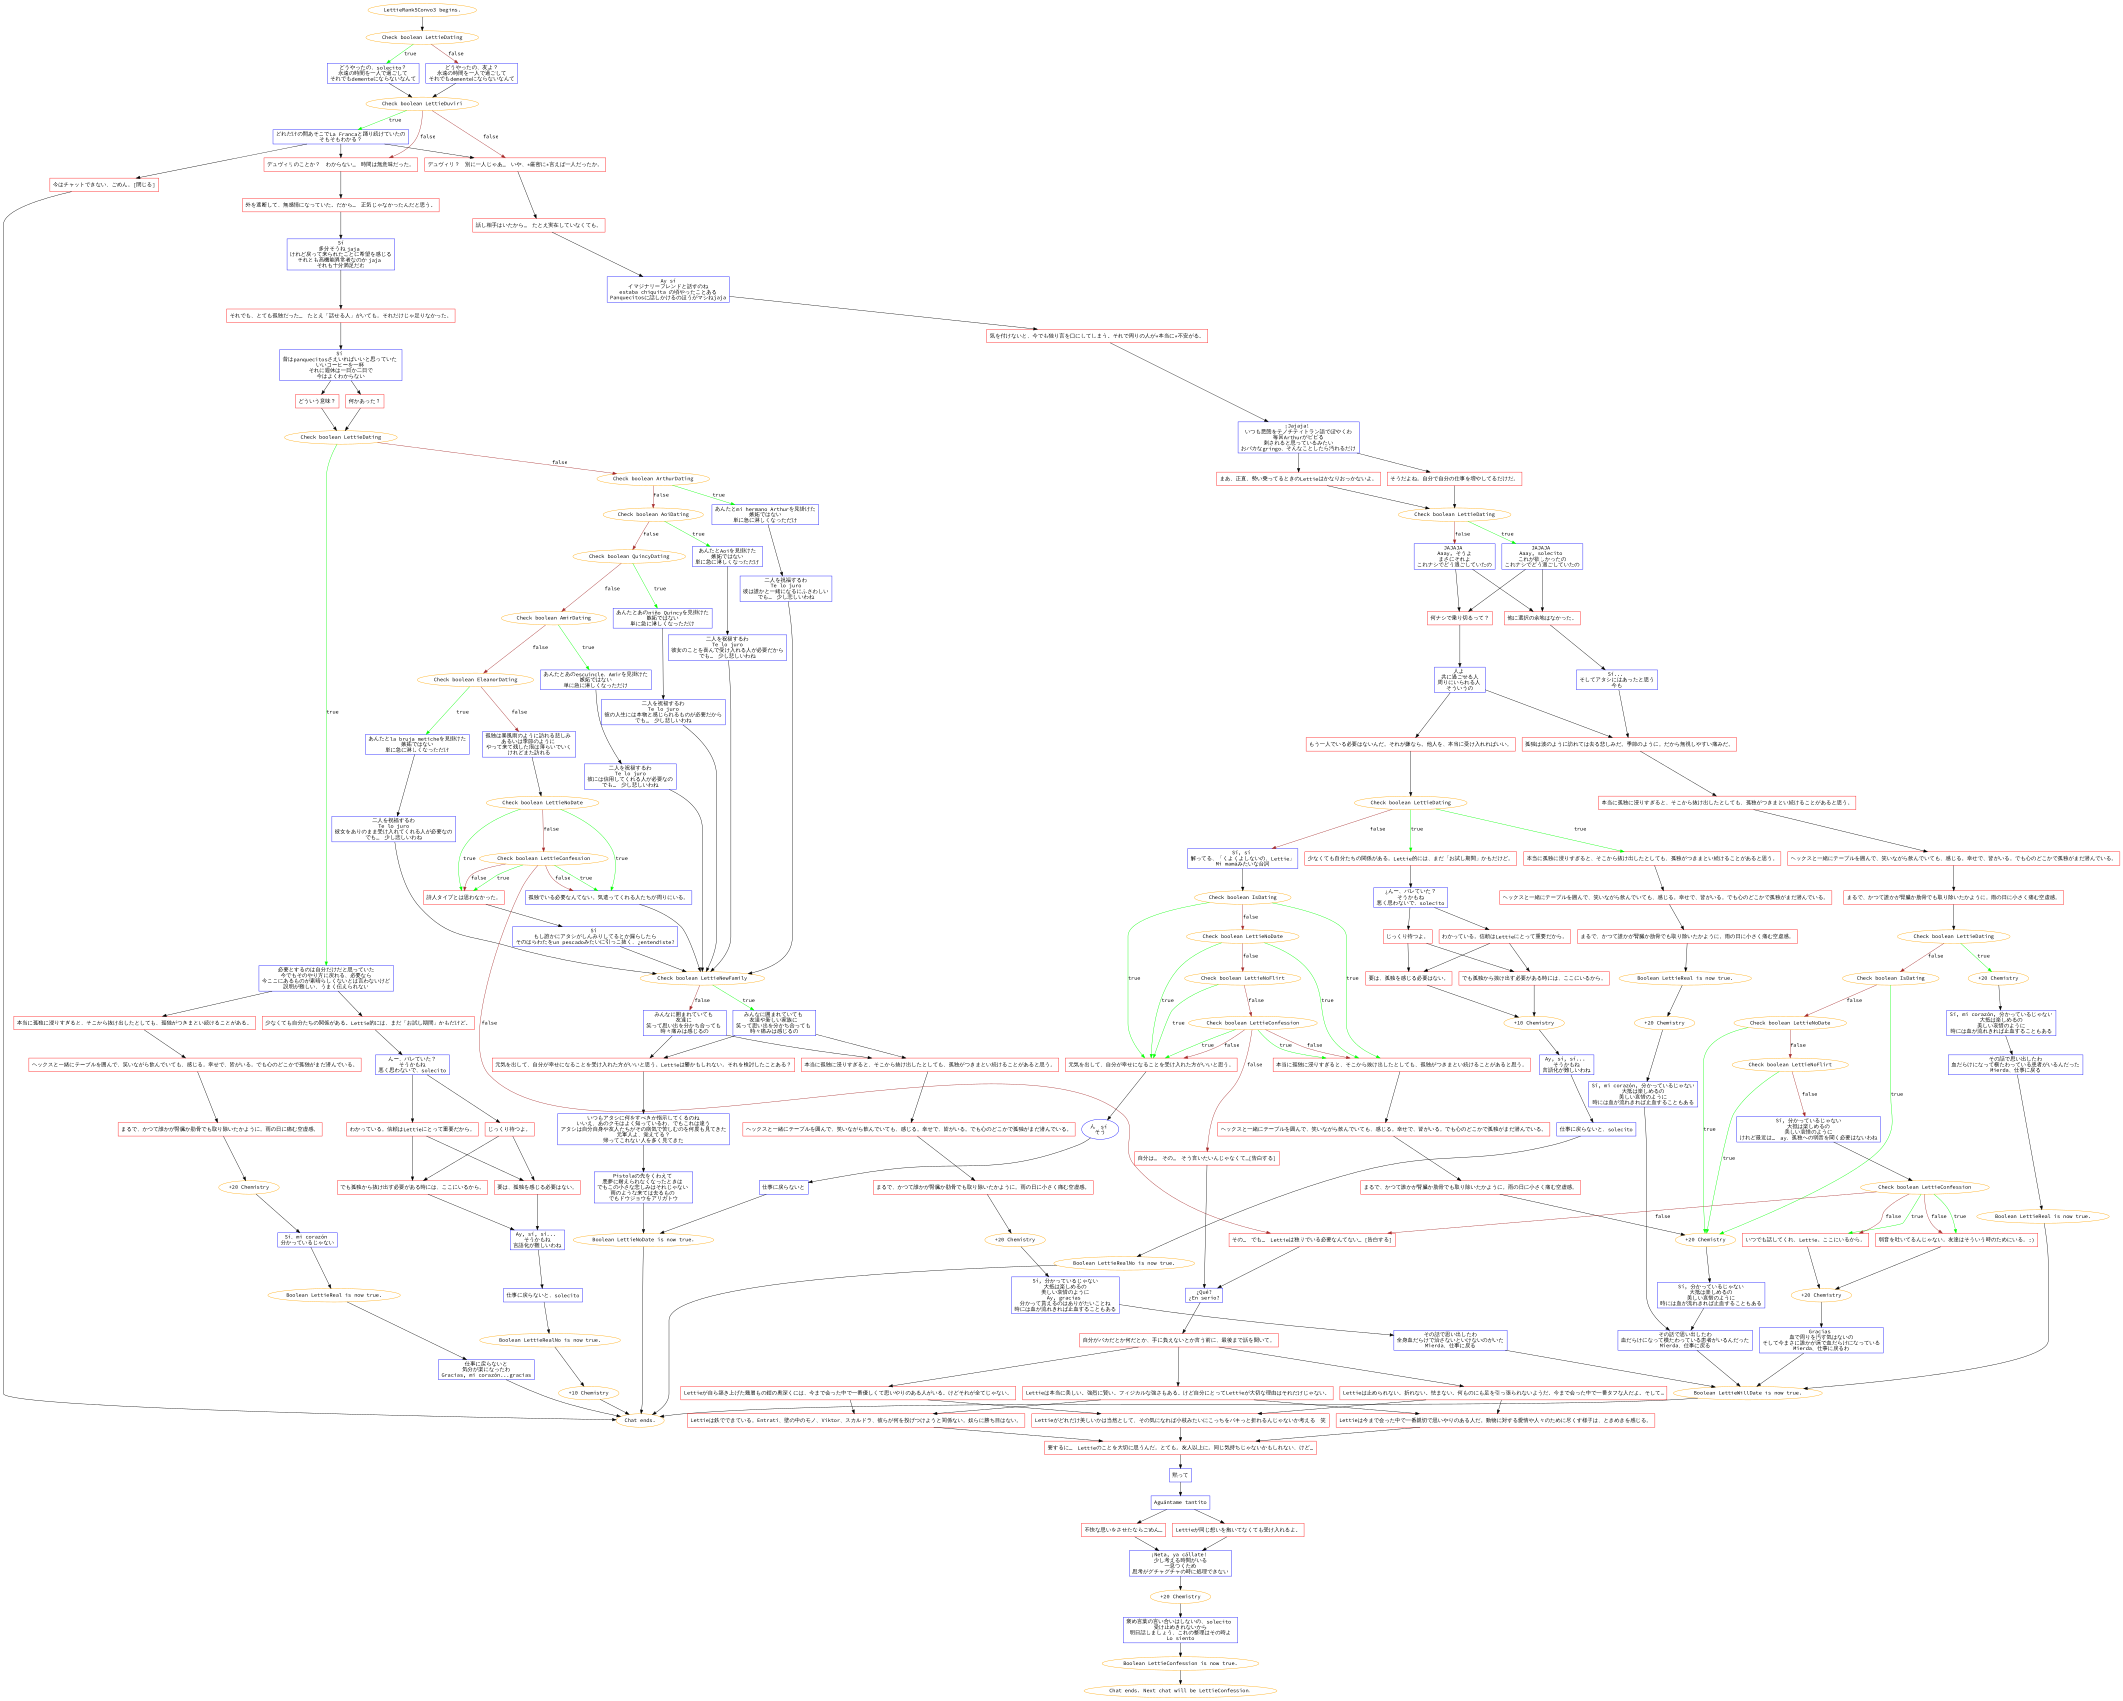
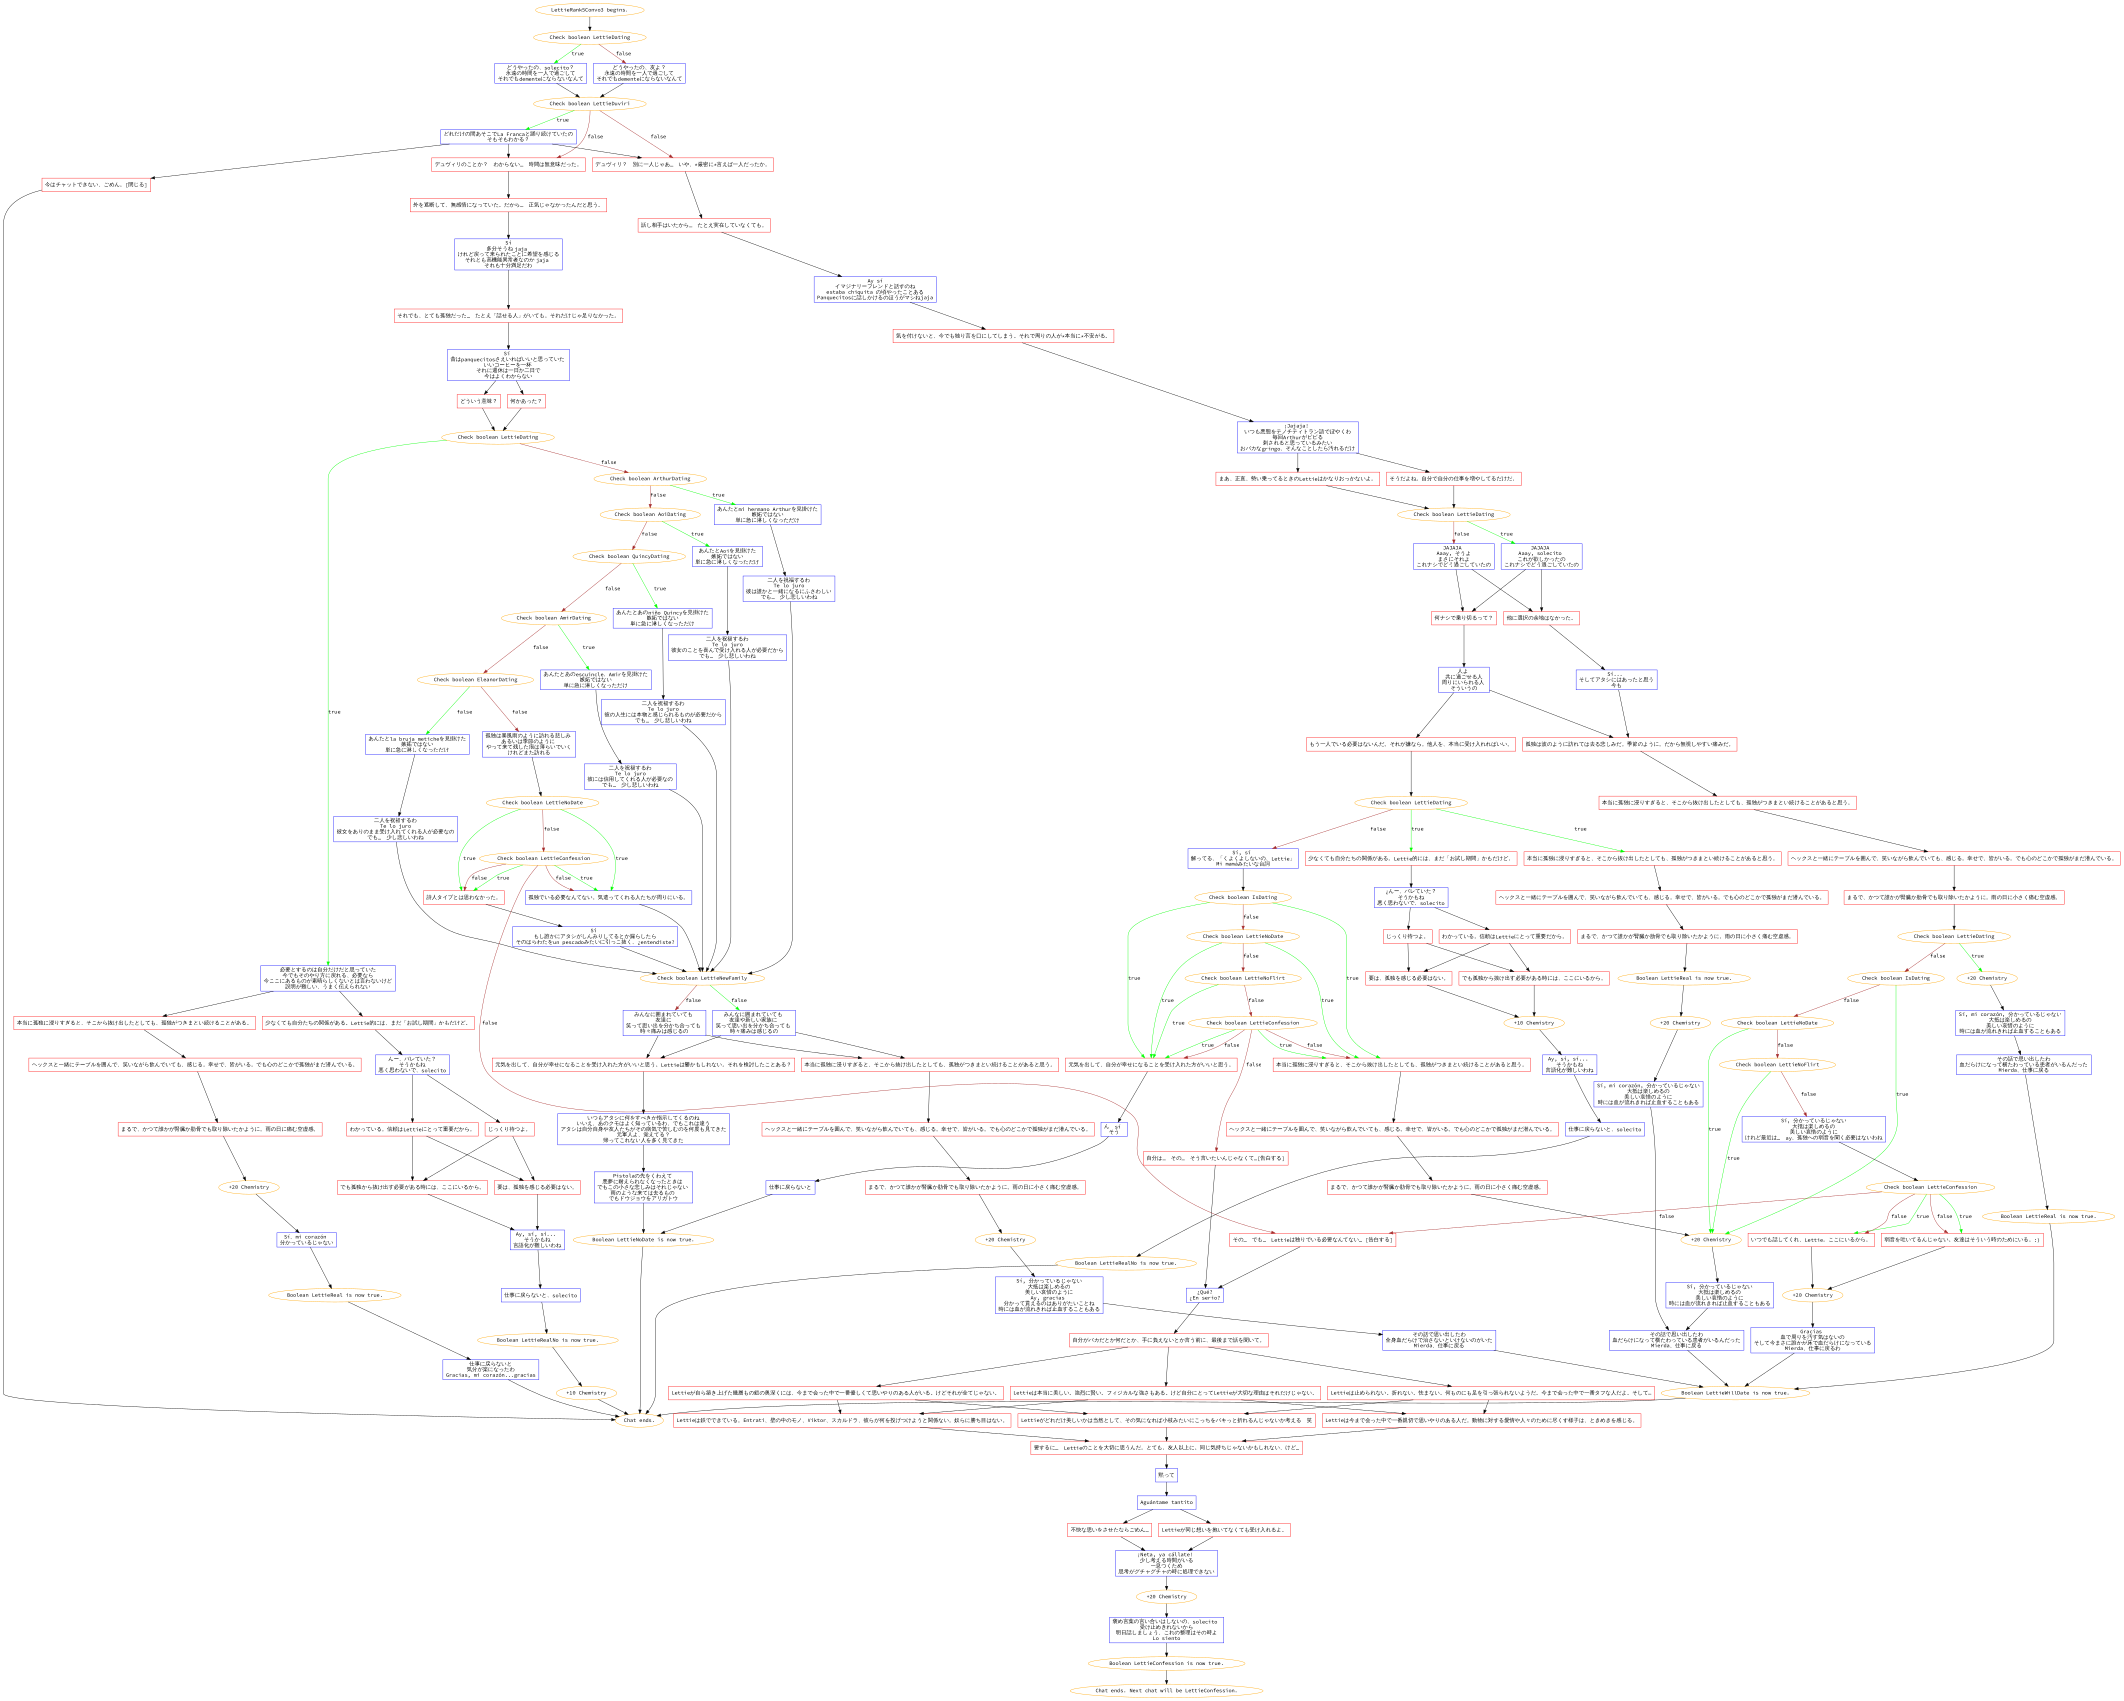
(463, 712) -> (465, 712)
(749, 1001) -> (739, 1001)
(1100, 1129) -> (1114, 1129)
